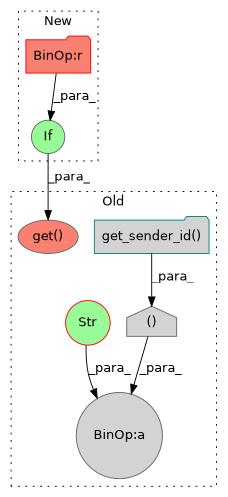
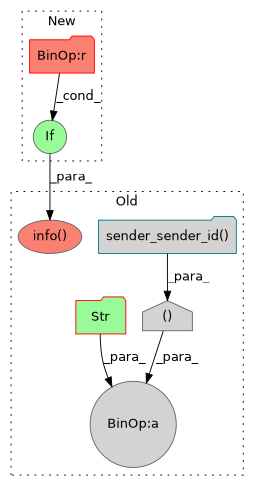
(75, 97) -> (79, 97)
(48, 237) -> (50, 237)
(152, 237) -> (167, 237)
(88, 323) -> (101, 317)
